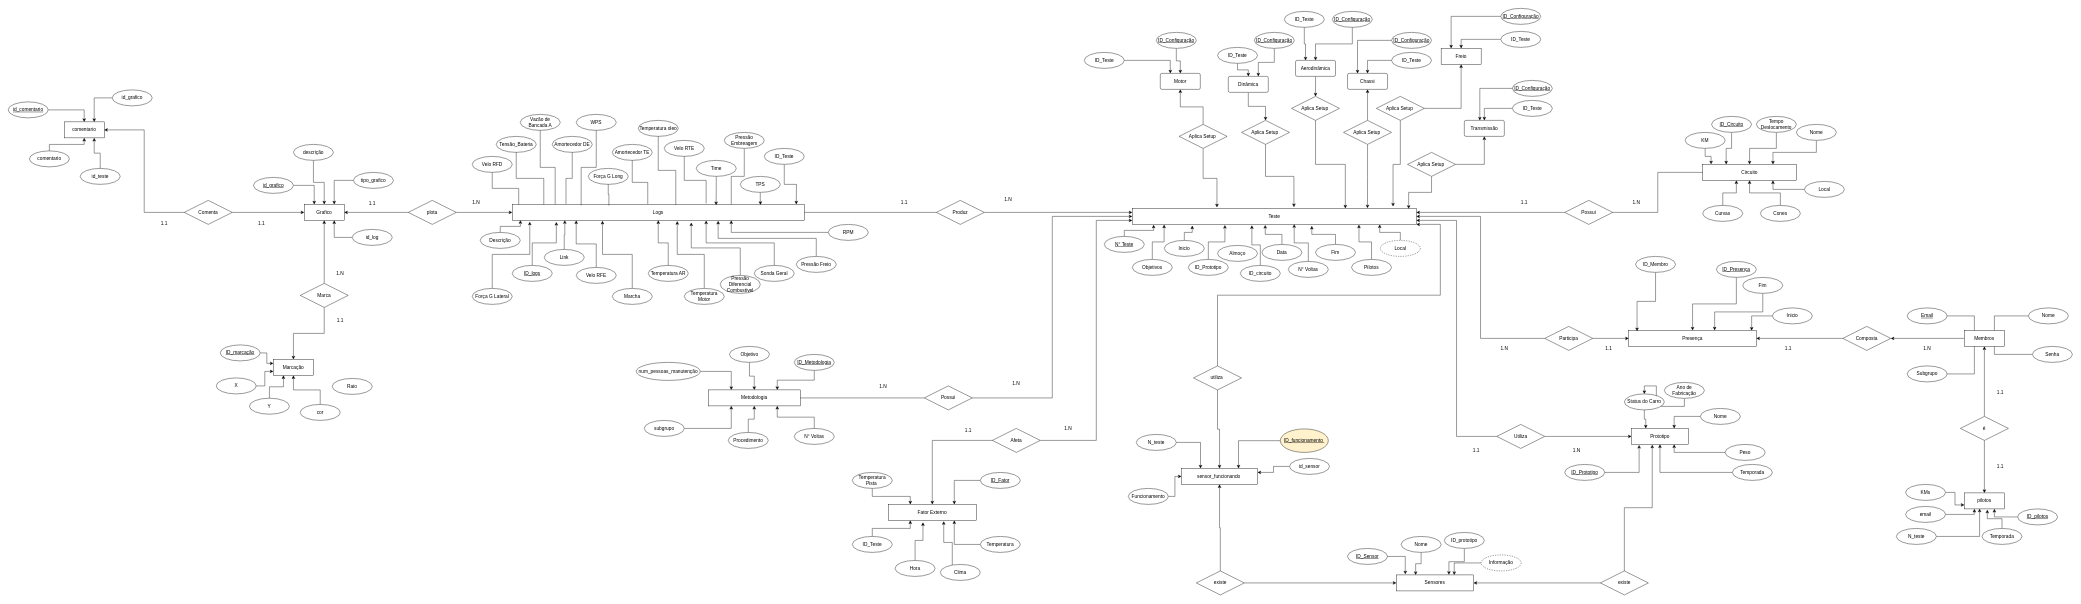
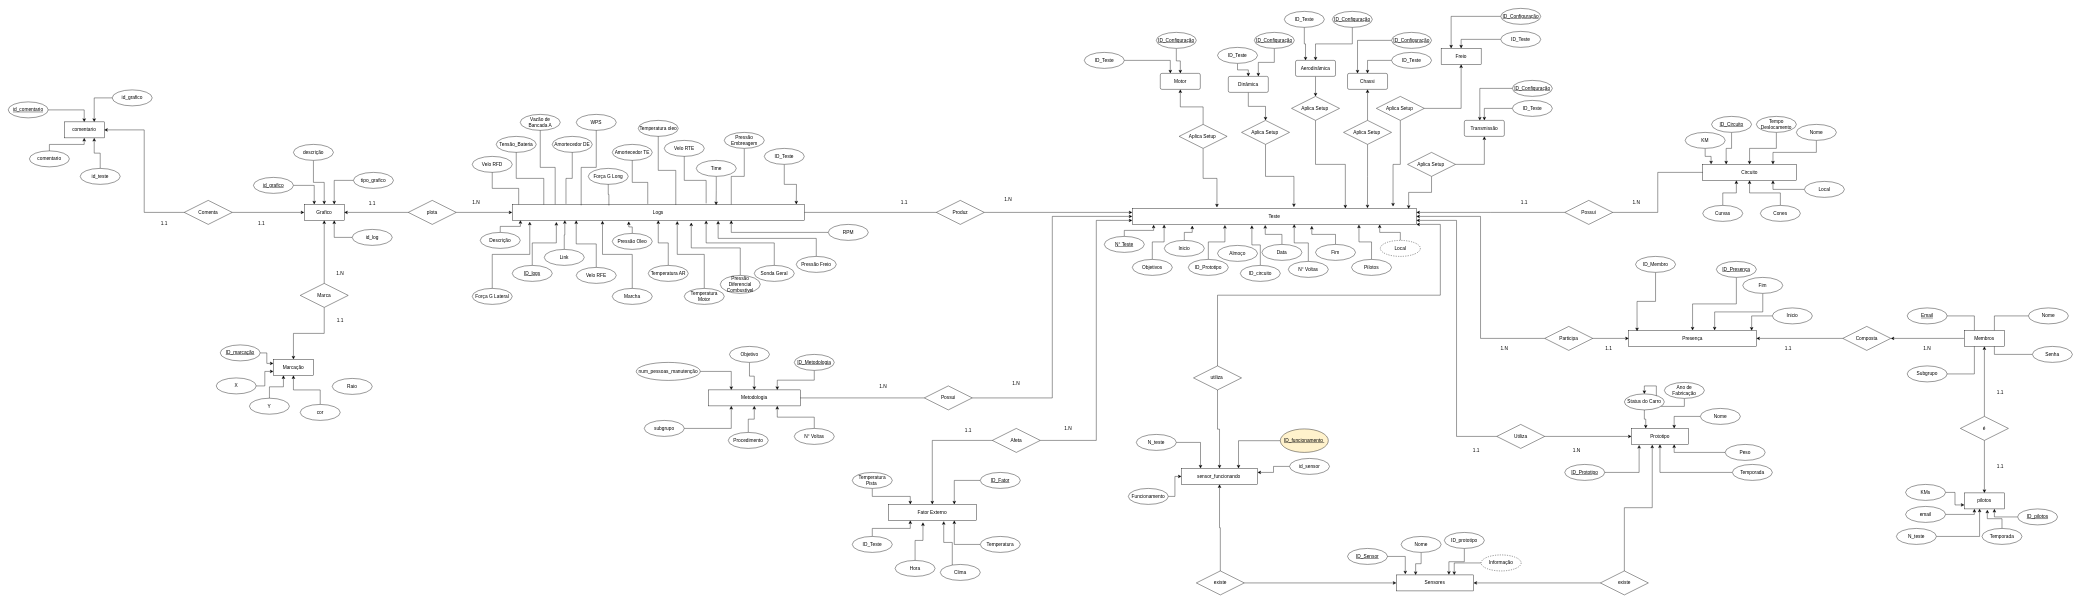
(760, 184) -> none
(760, 201) -> none
none -> (629, 225)
none -> (632, 241)
